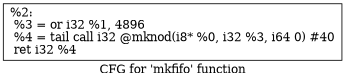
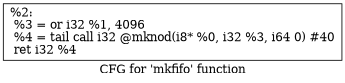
(78, 25) -> (78, 25)
